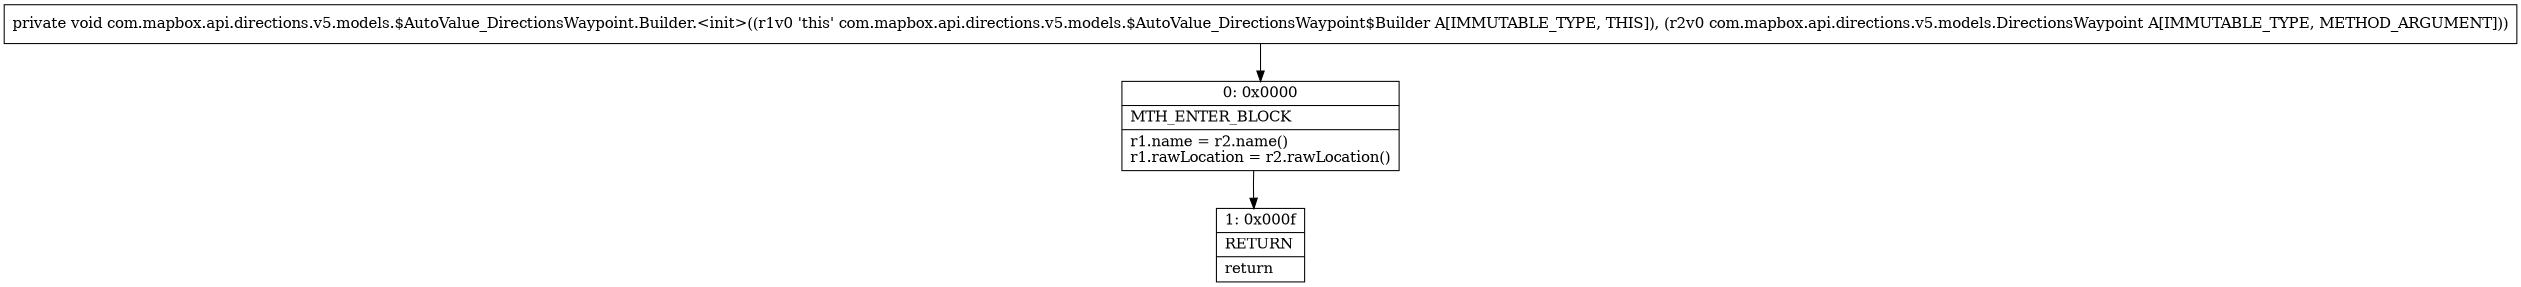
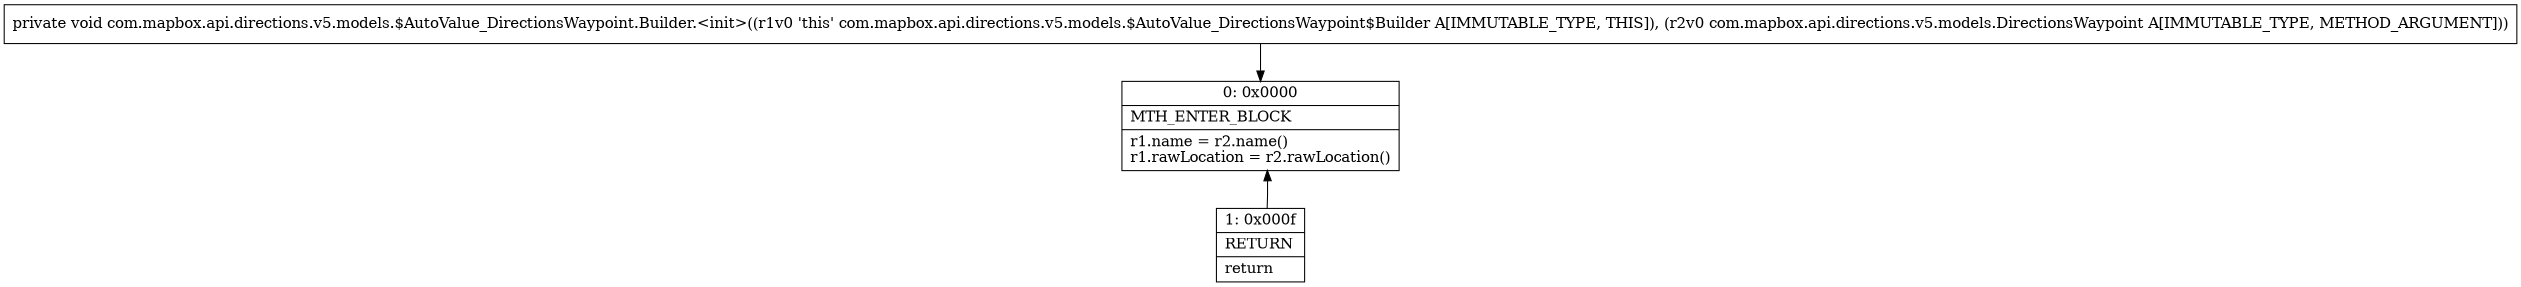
(1253, 184) -> (1268, 195)
